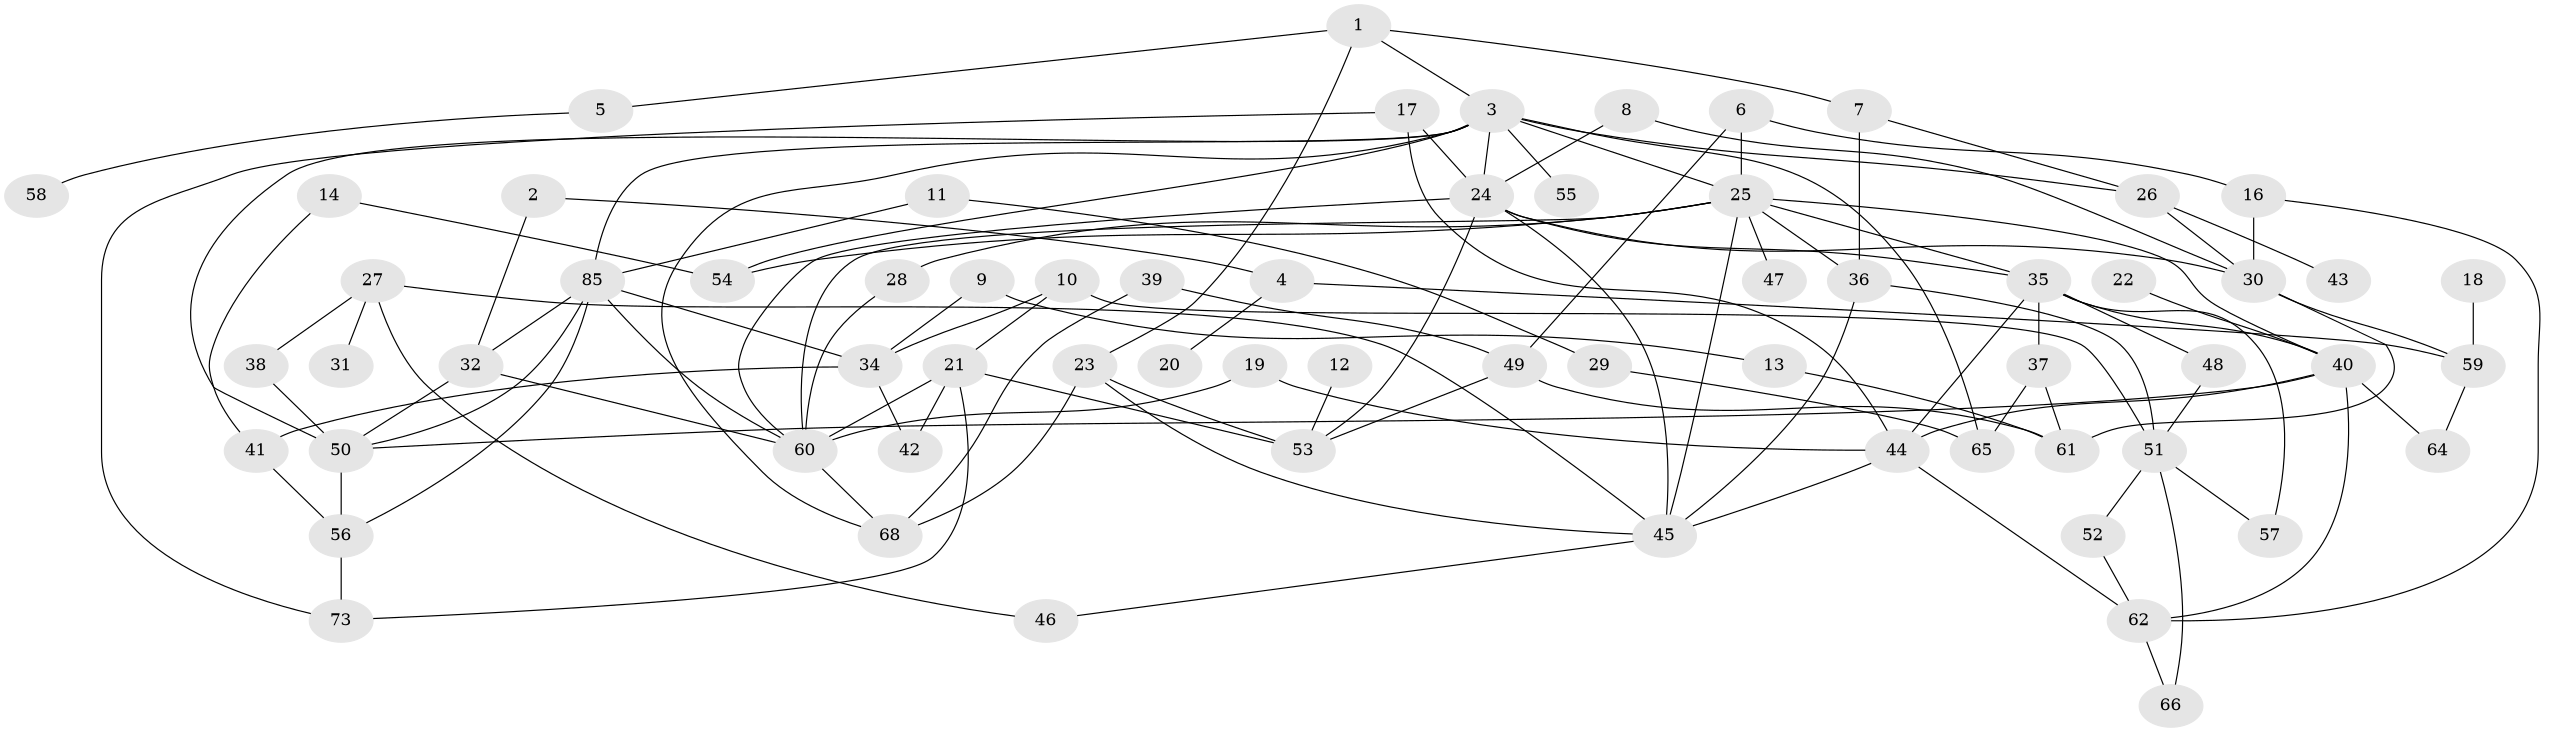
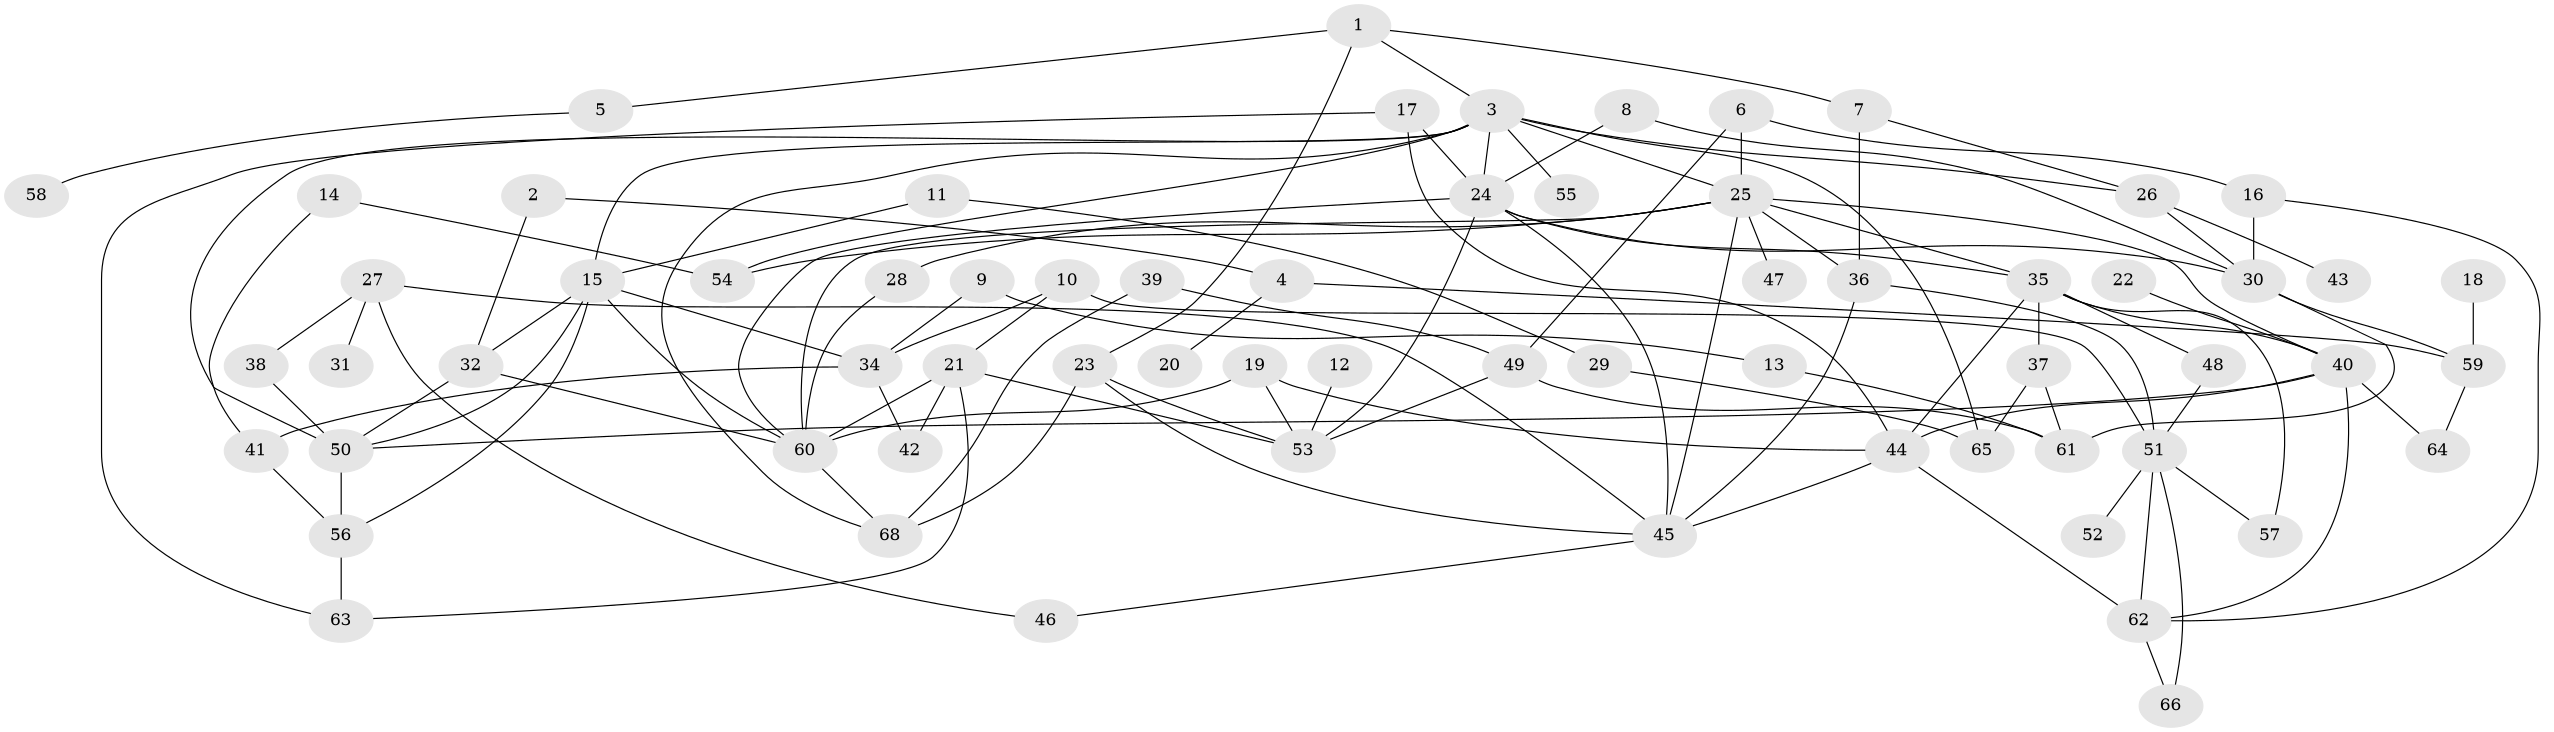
(593, 281) -> (593, 281)
none -> (1279, 409)
(2116, 579) -> (2147, 536)
(341, 621) -> (341, 621)
